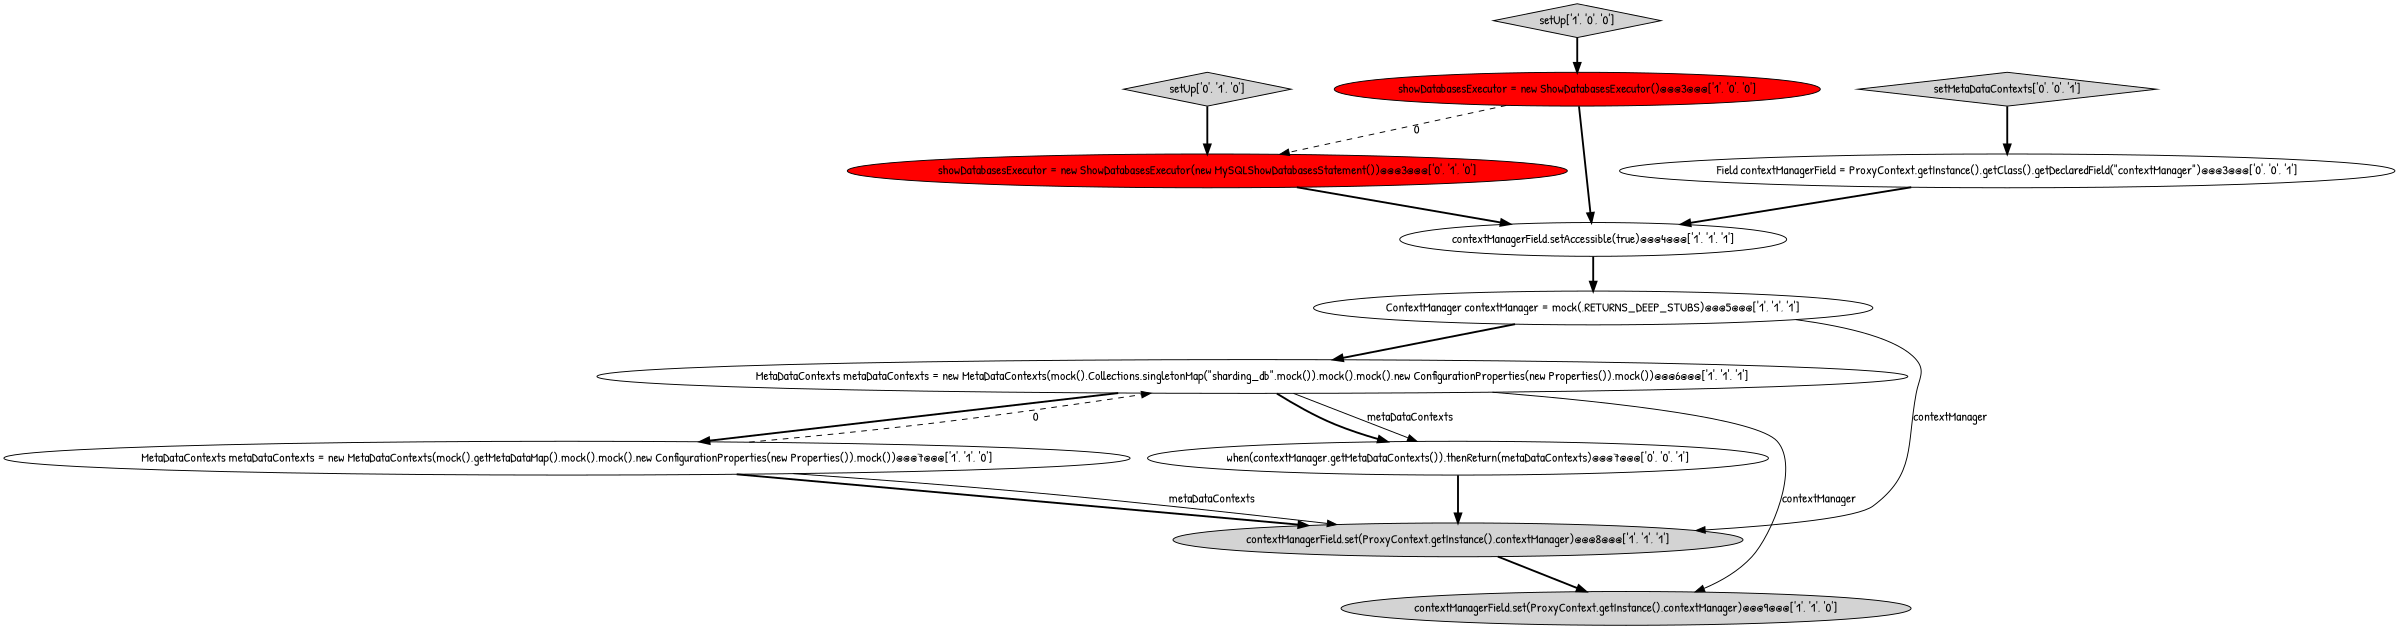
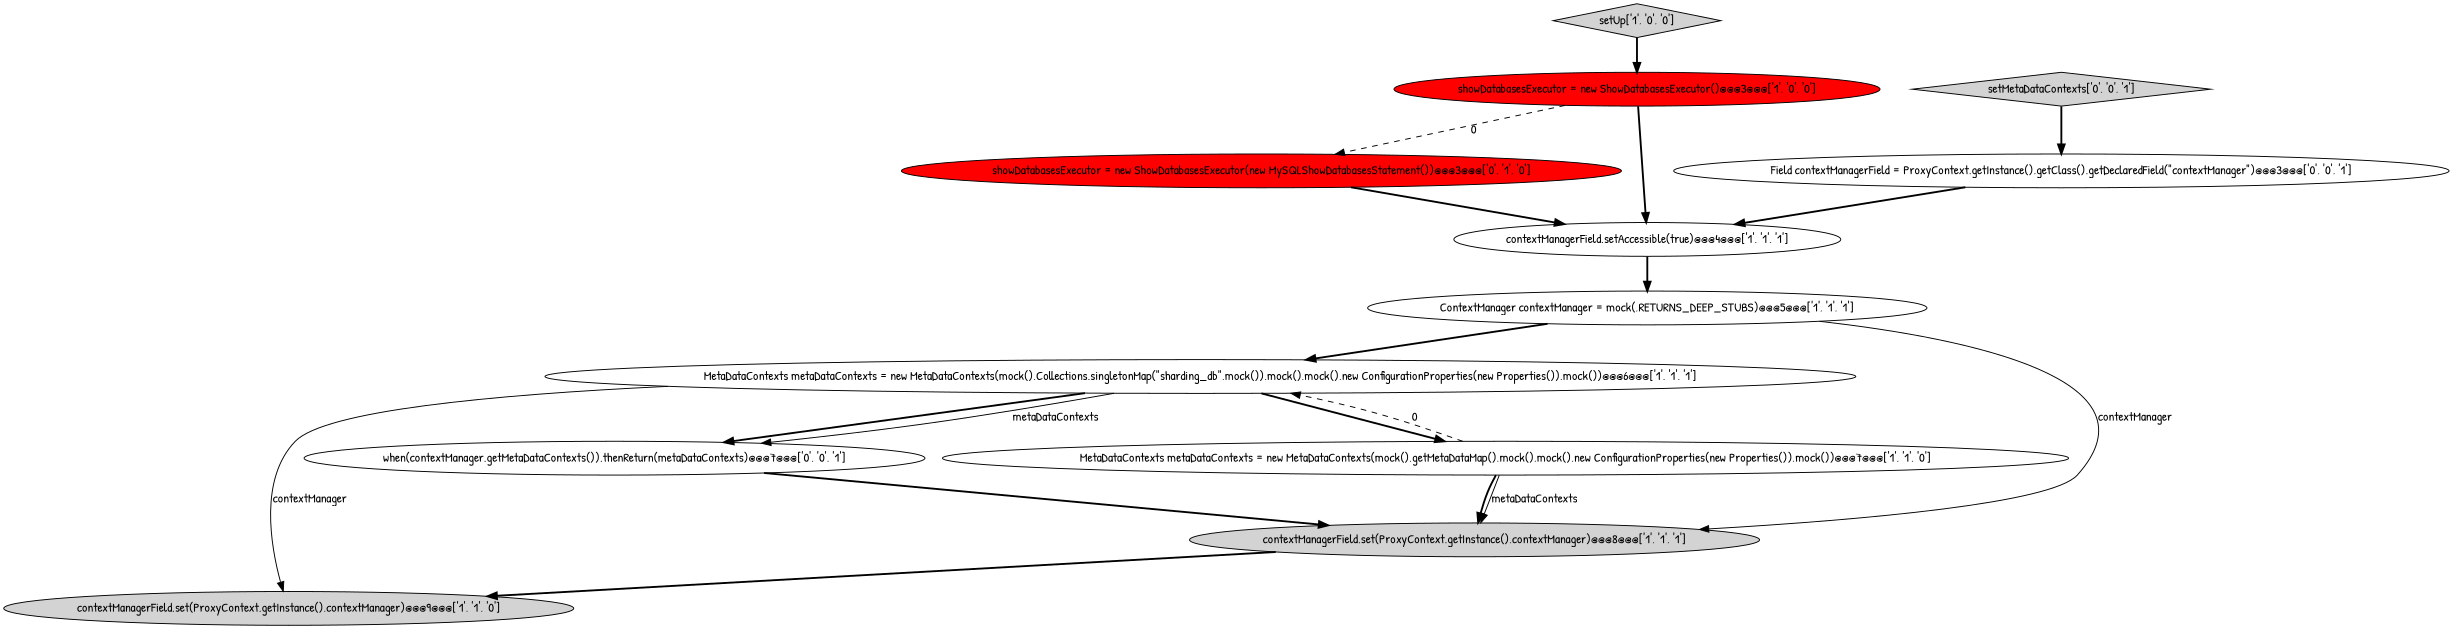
(1207, 89) -> none
